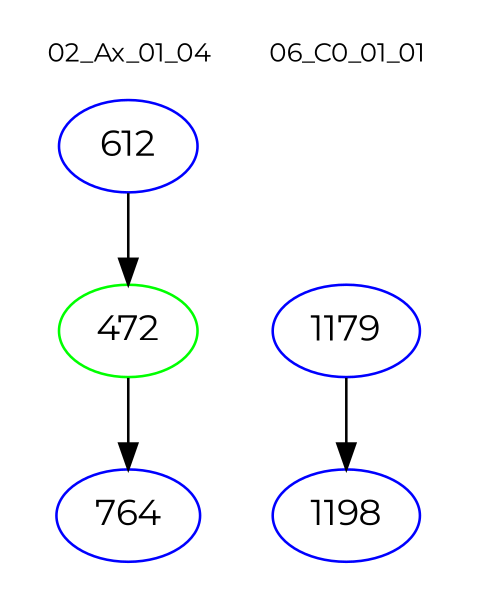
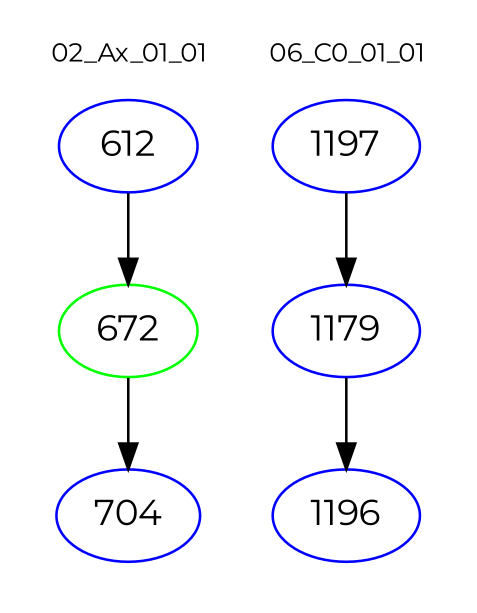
(130, 55) -> (130, 55)
none -> (346, 146)
(128, 331) -> (128, 331)
(128, 516) -> (128, 516)
(346, 516) -> (346, 516)
